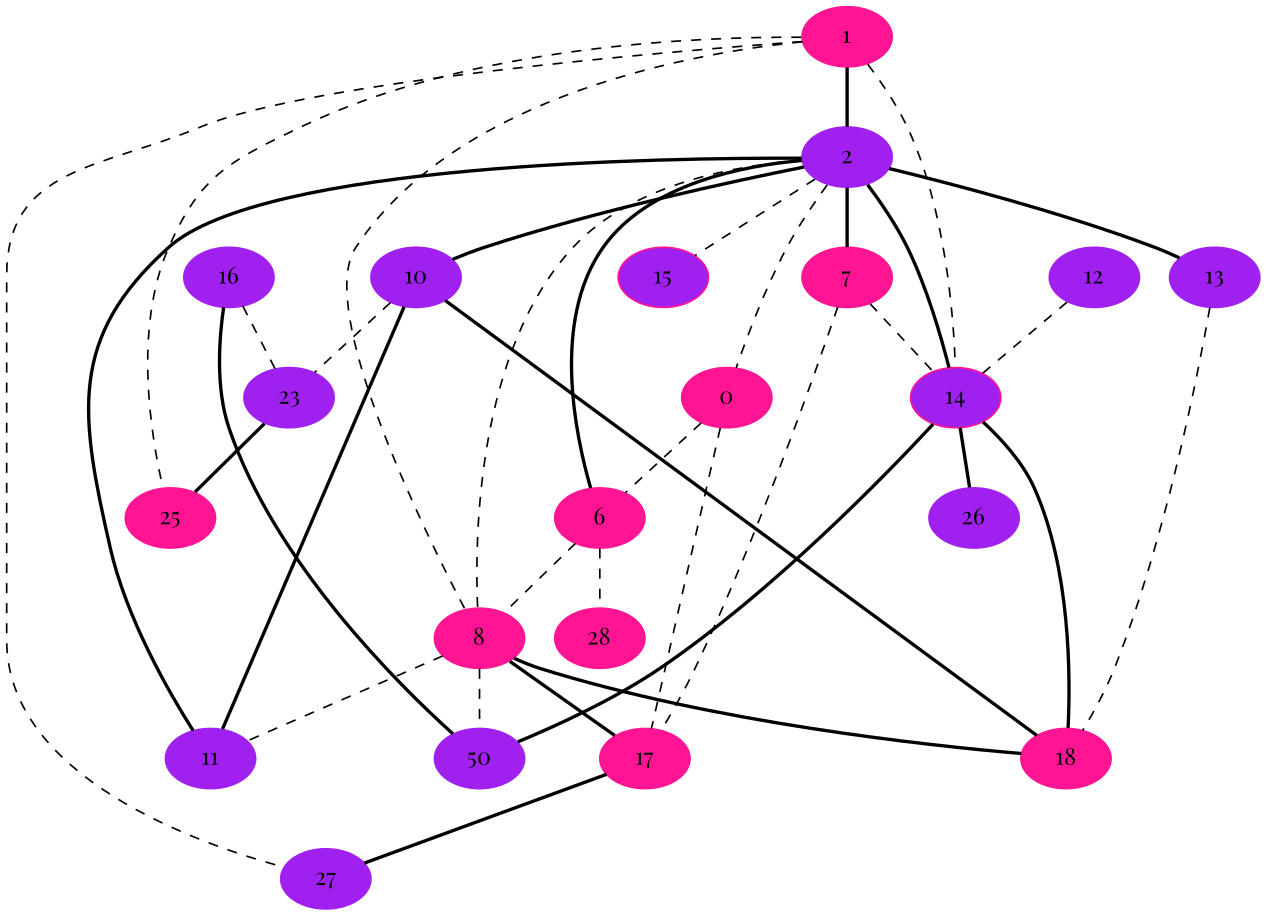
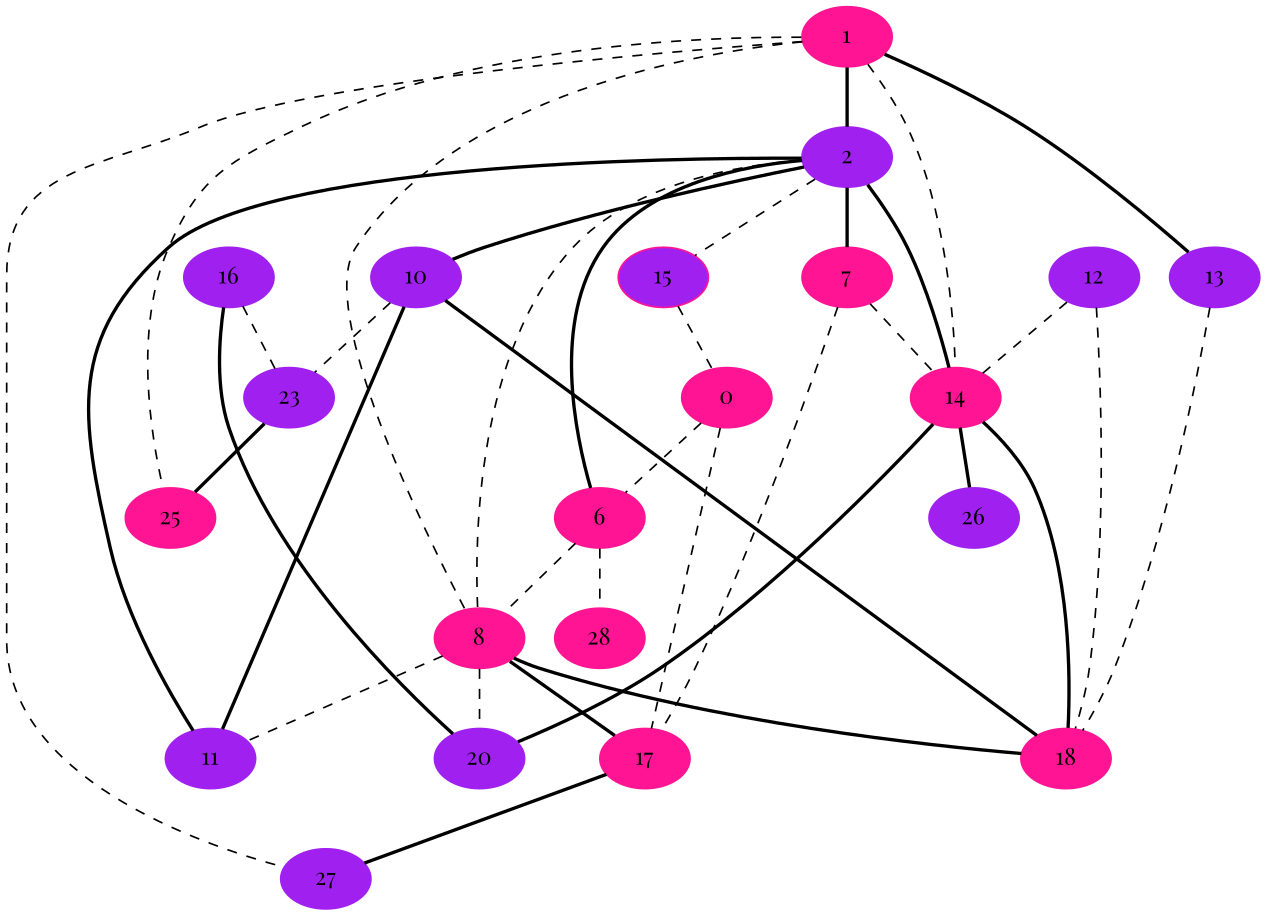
(1036, 208) -> (1045, 140)
(774, 273) -> (695, 338)
(956, 398) -> (956, 398)
none -> (1100, 519)
(480, 759) -> (480, 759)
